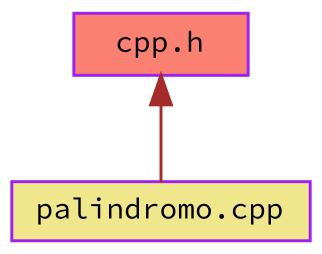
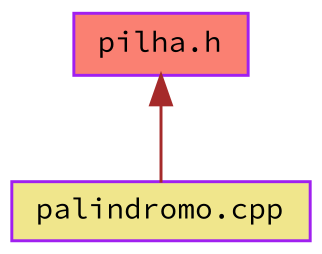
(161, 44) -> (161, 44)
